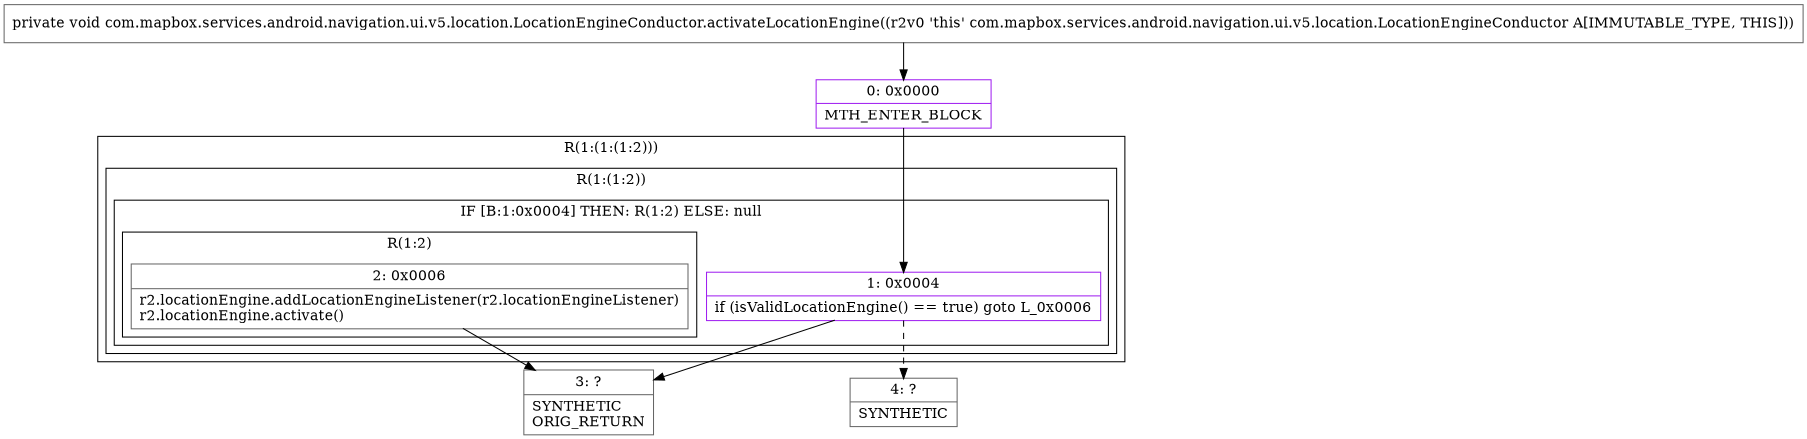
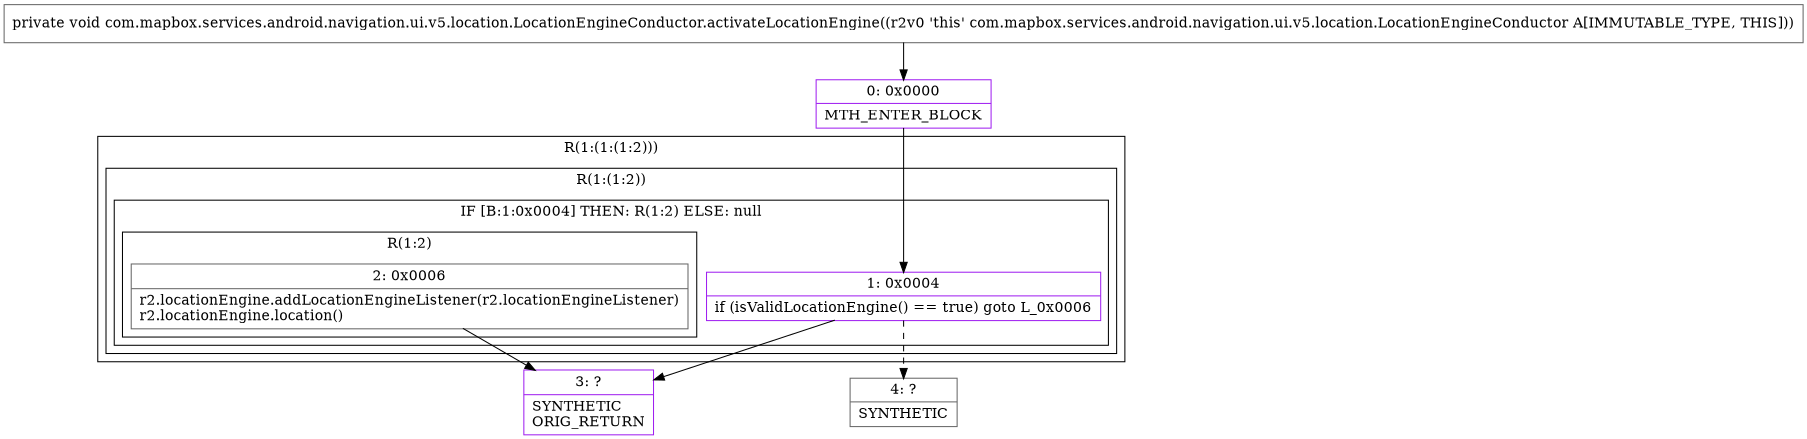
(242, 316) -> (242, 316)
(589, 402) -> (589, 402)
